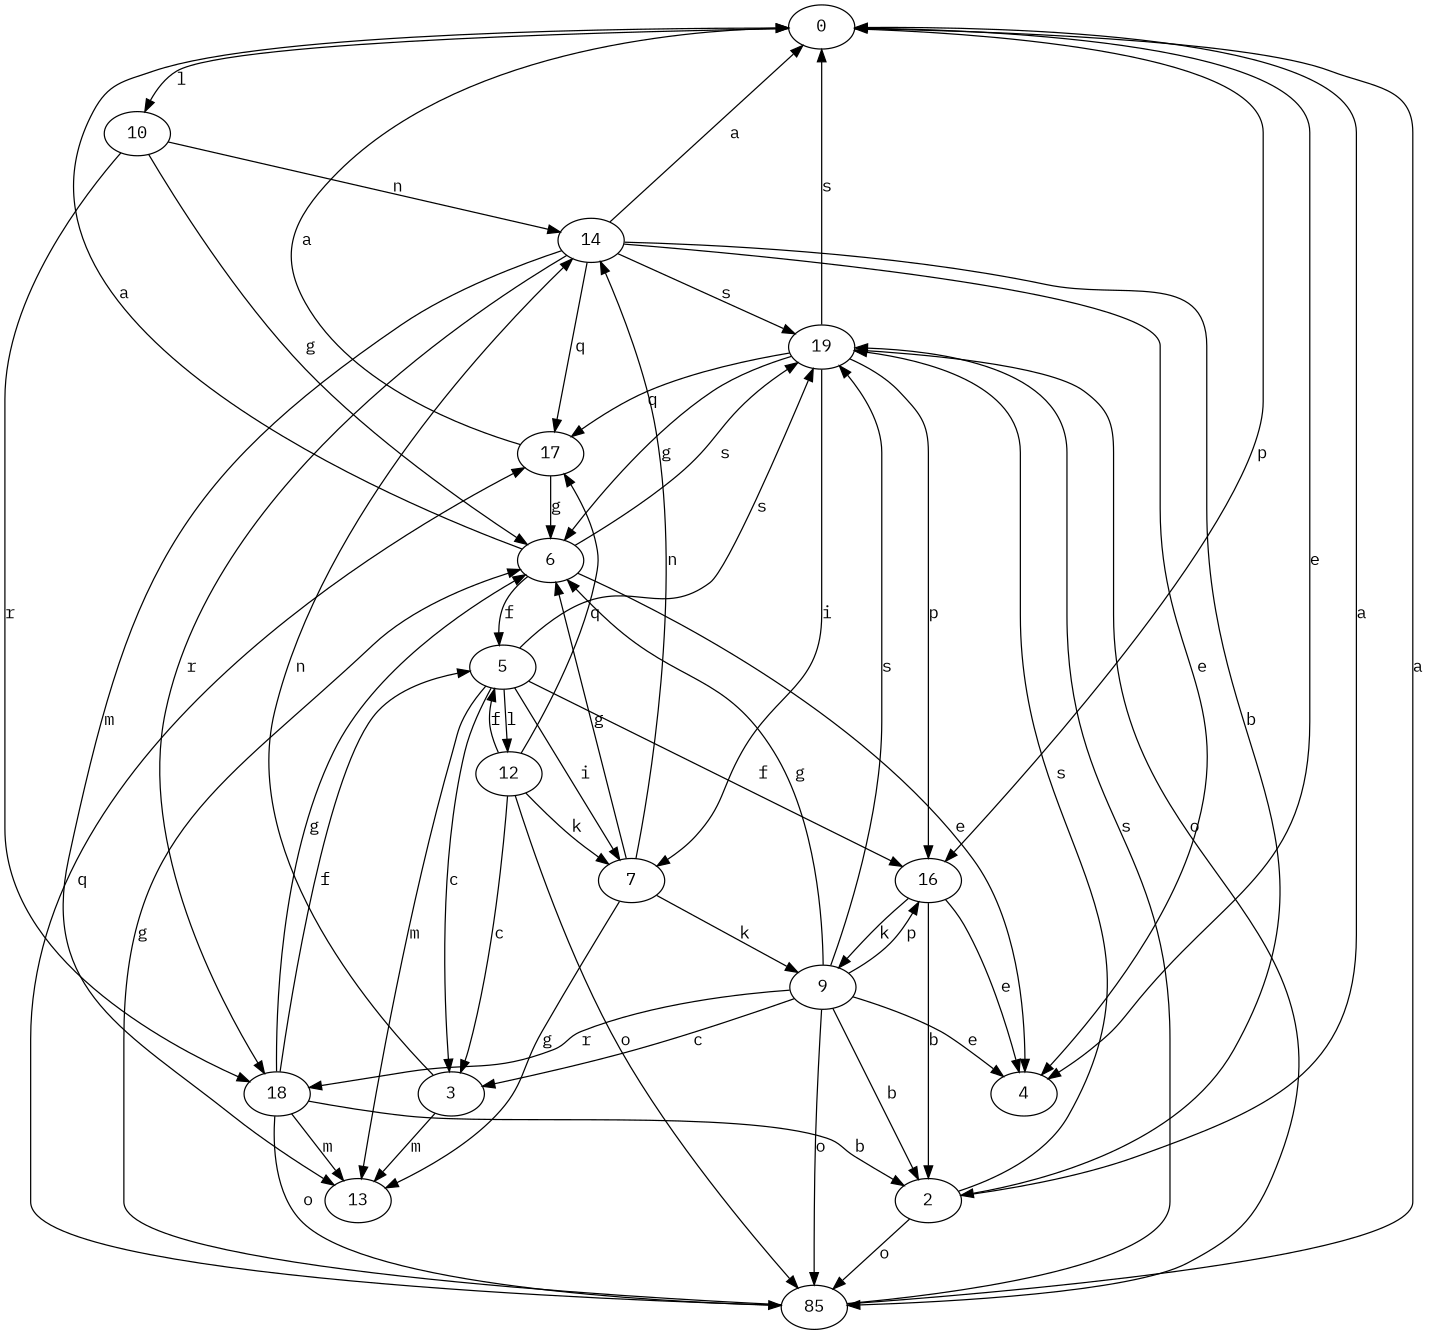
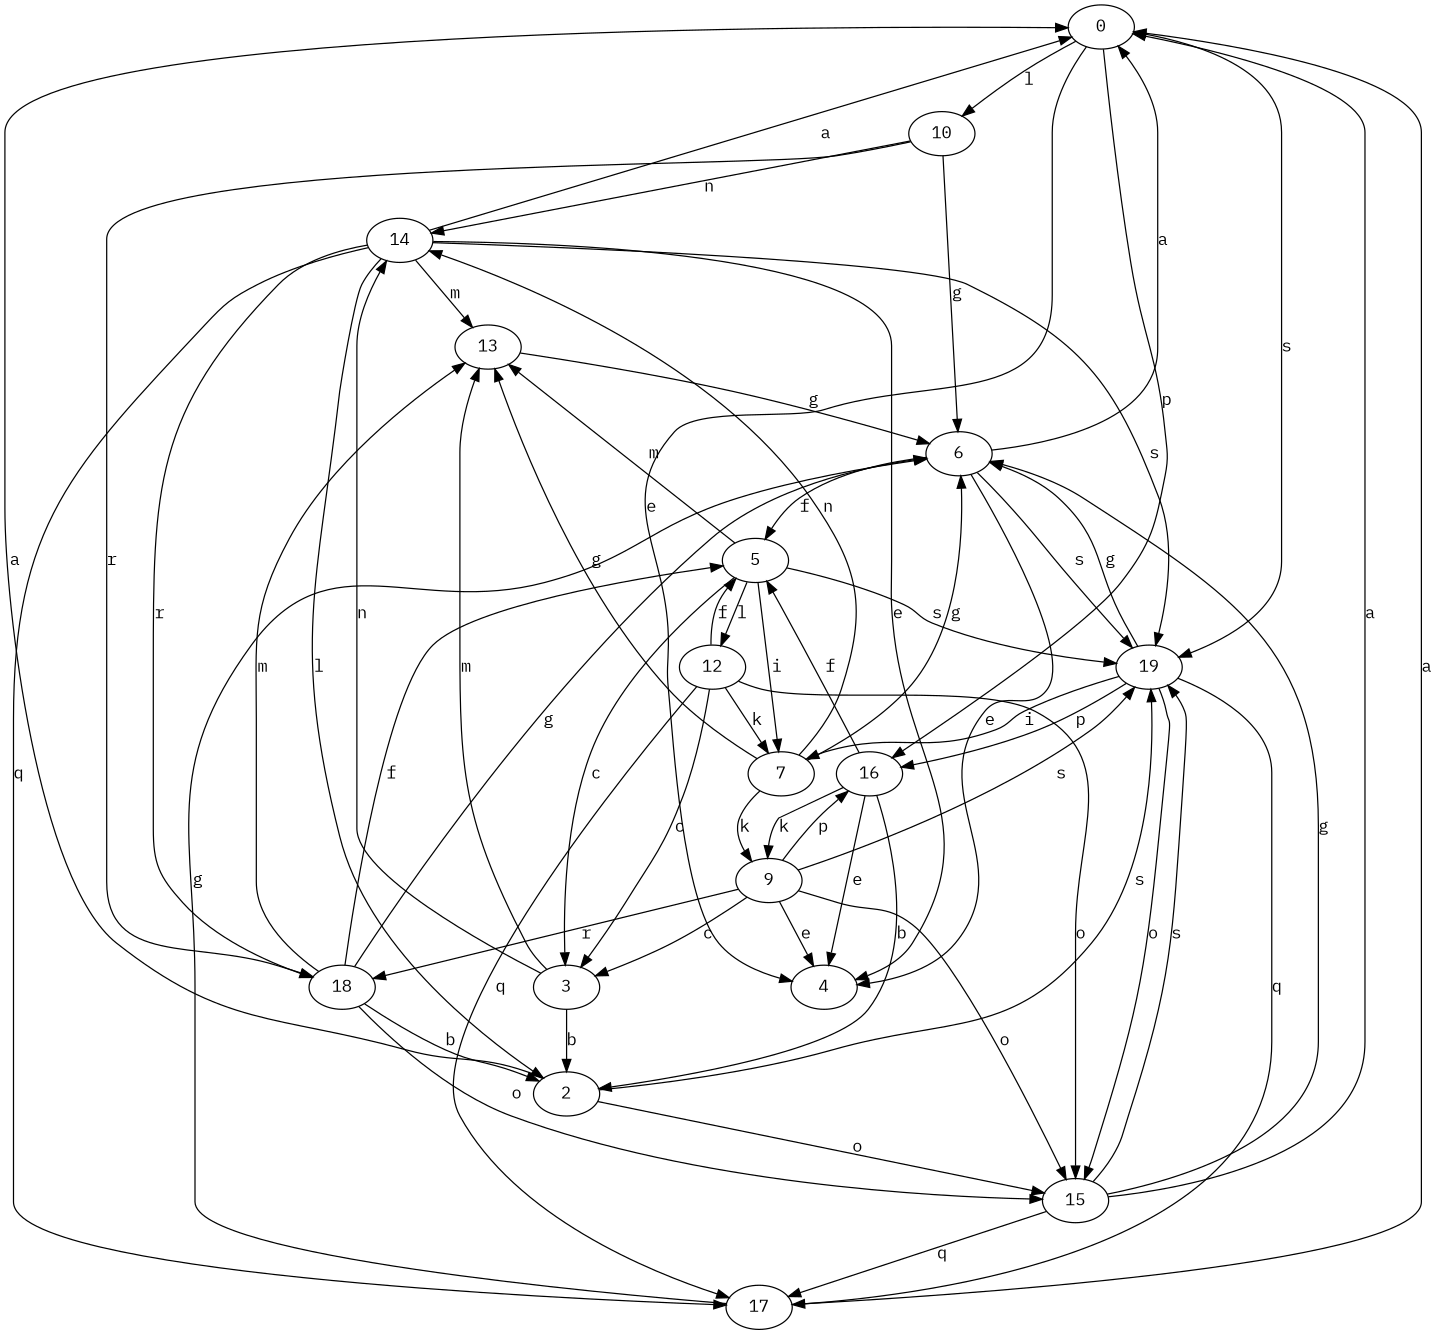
(822, 193) -> (1282, 319)
(1252, 721) -> (319, 667)
(763, 736) -> (721, 389)
(710, 771) -> (817, 672)
(873, 1088) -> (567, 1034)
(814, 1307) -> (1076, 1201)
